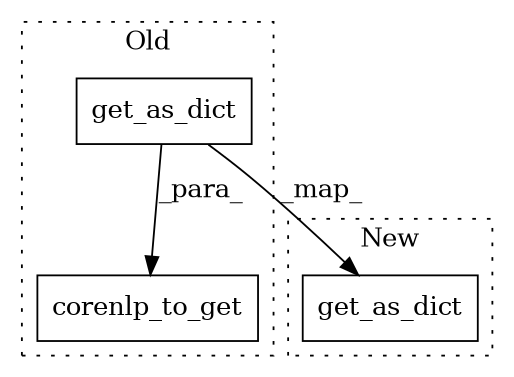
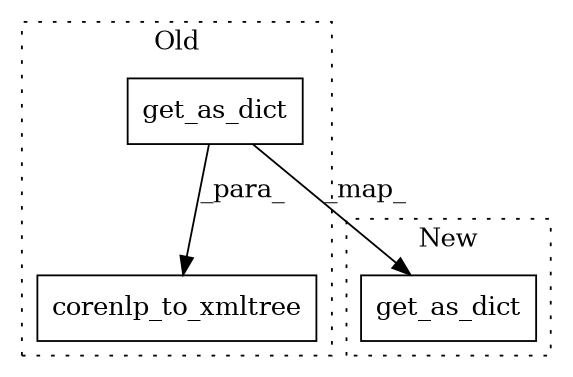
(148, 308) -> (177, 308)
